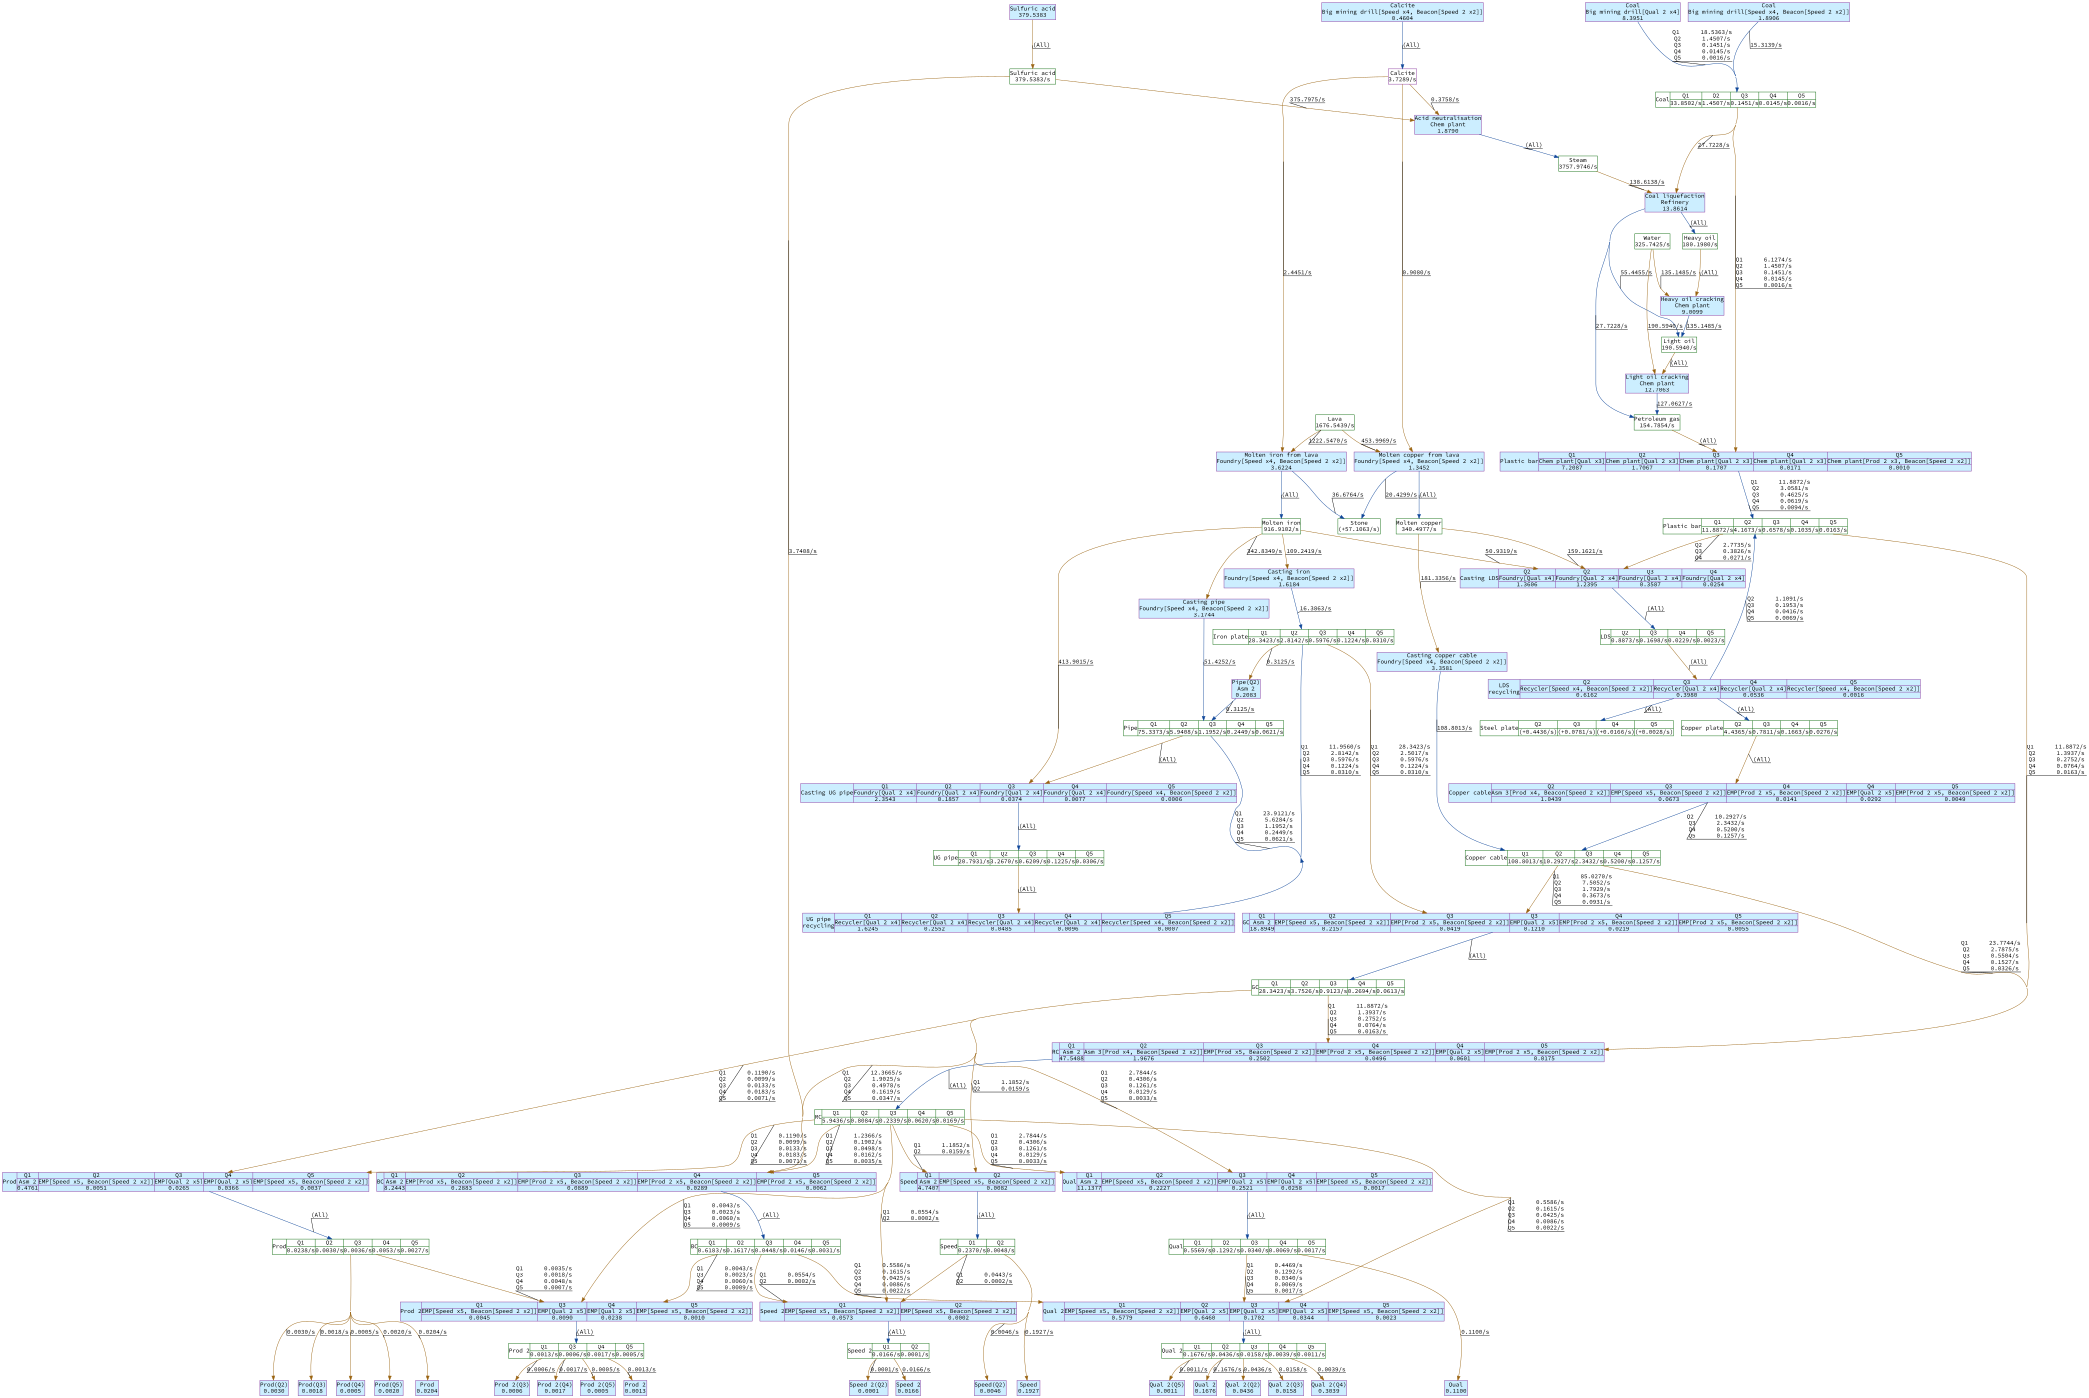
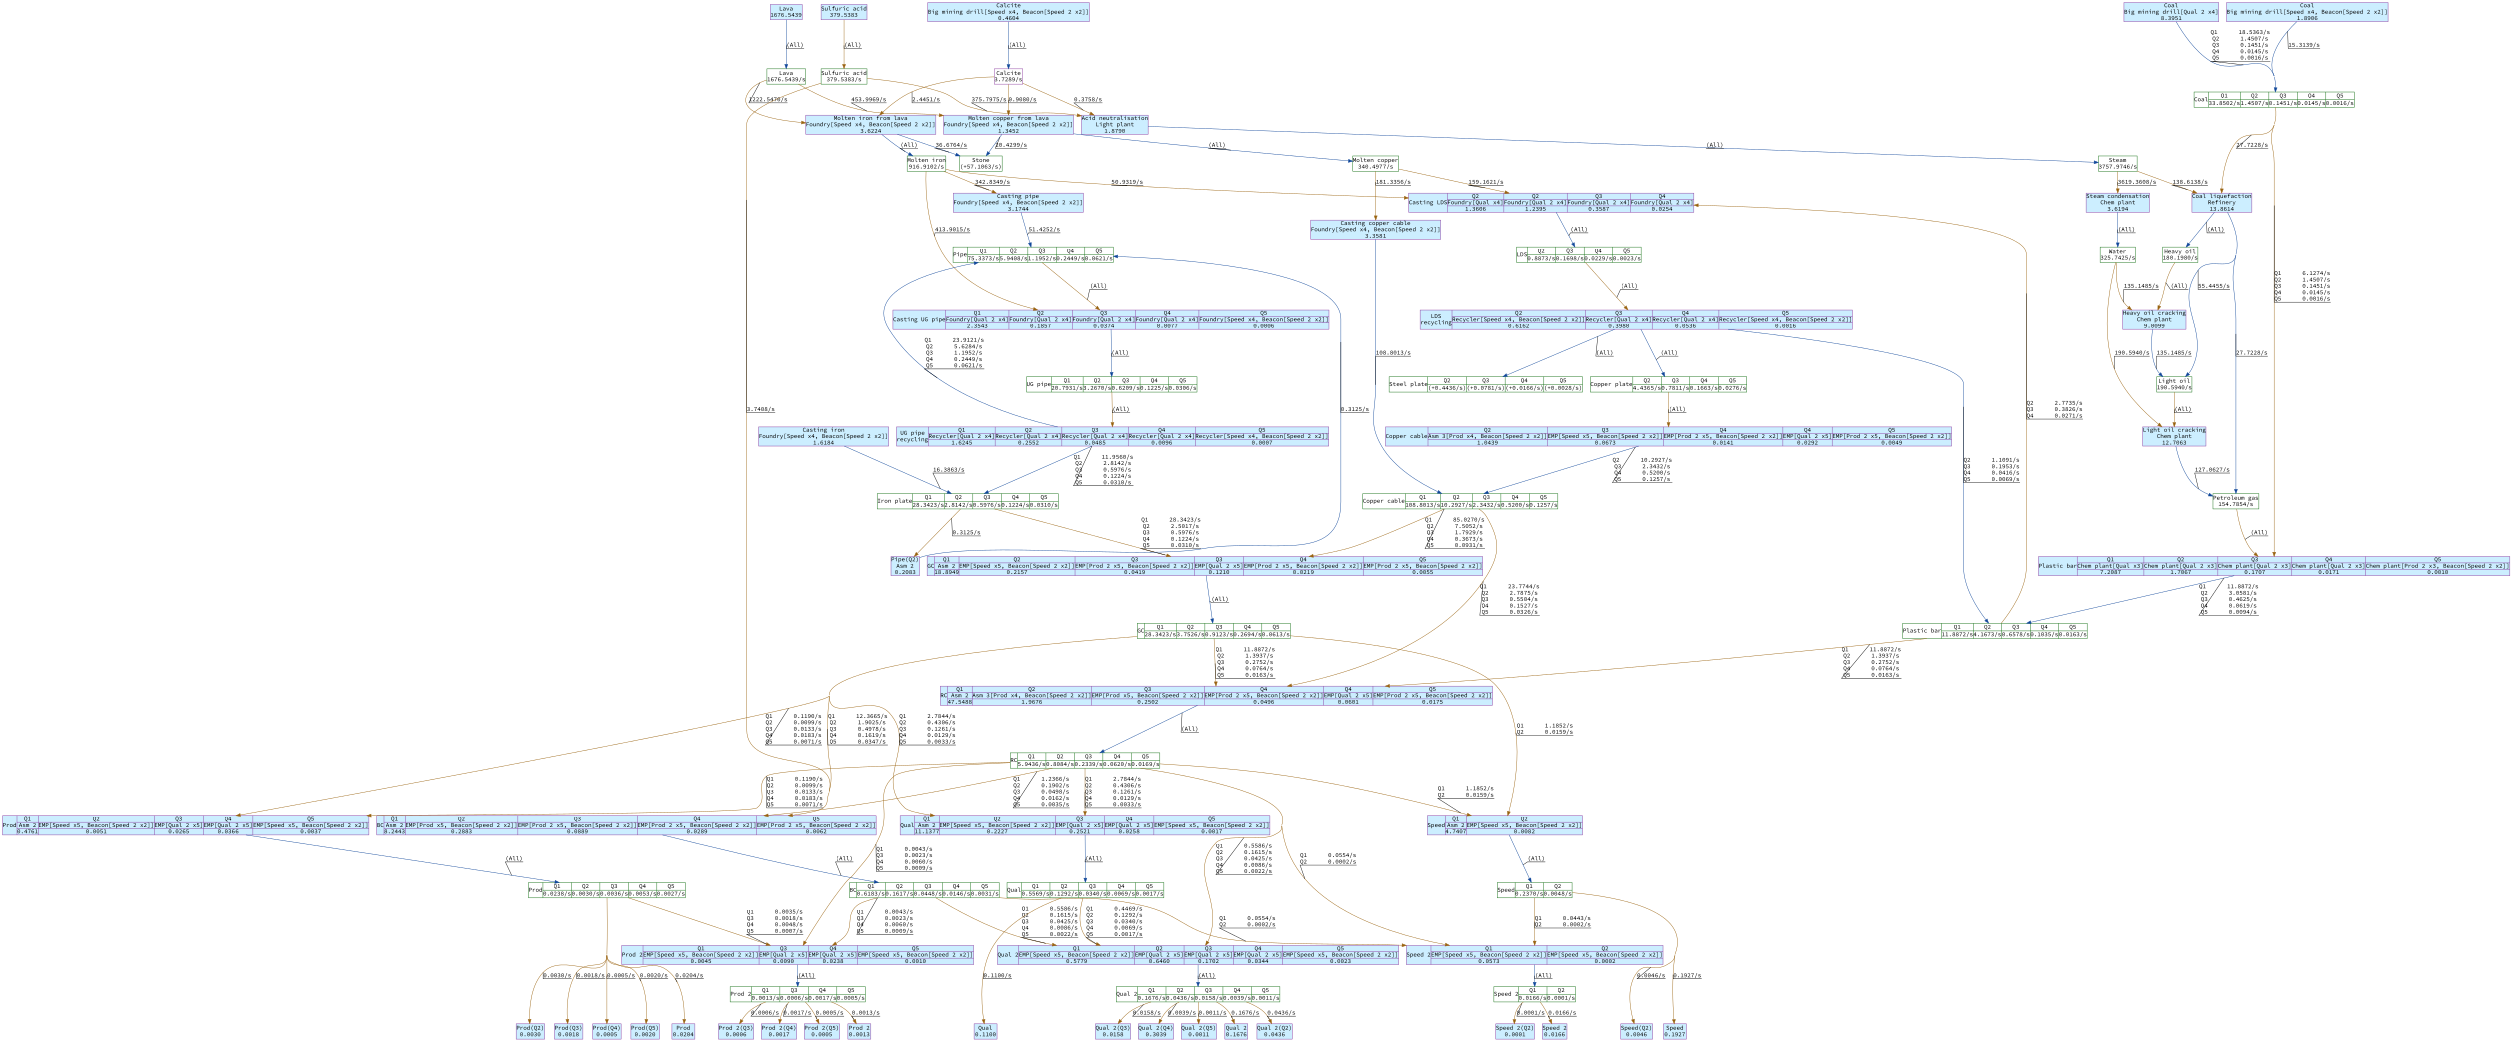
none -> (786, 12)
(1448, 125) -> (1115, 125)
none -> (2118, 203)
(1285, 549) -> none
